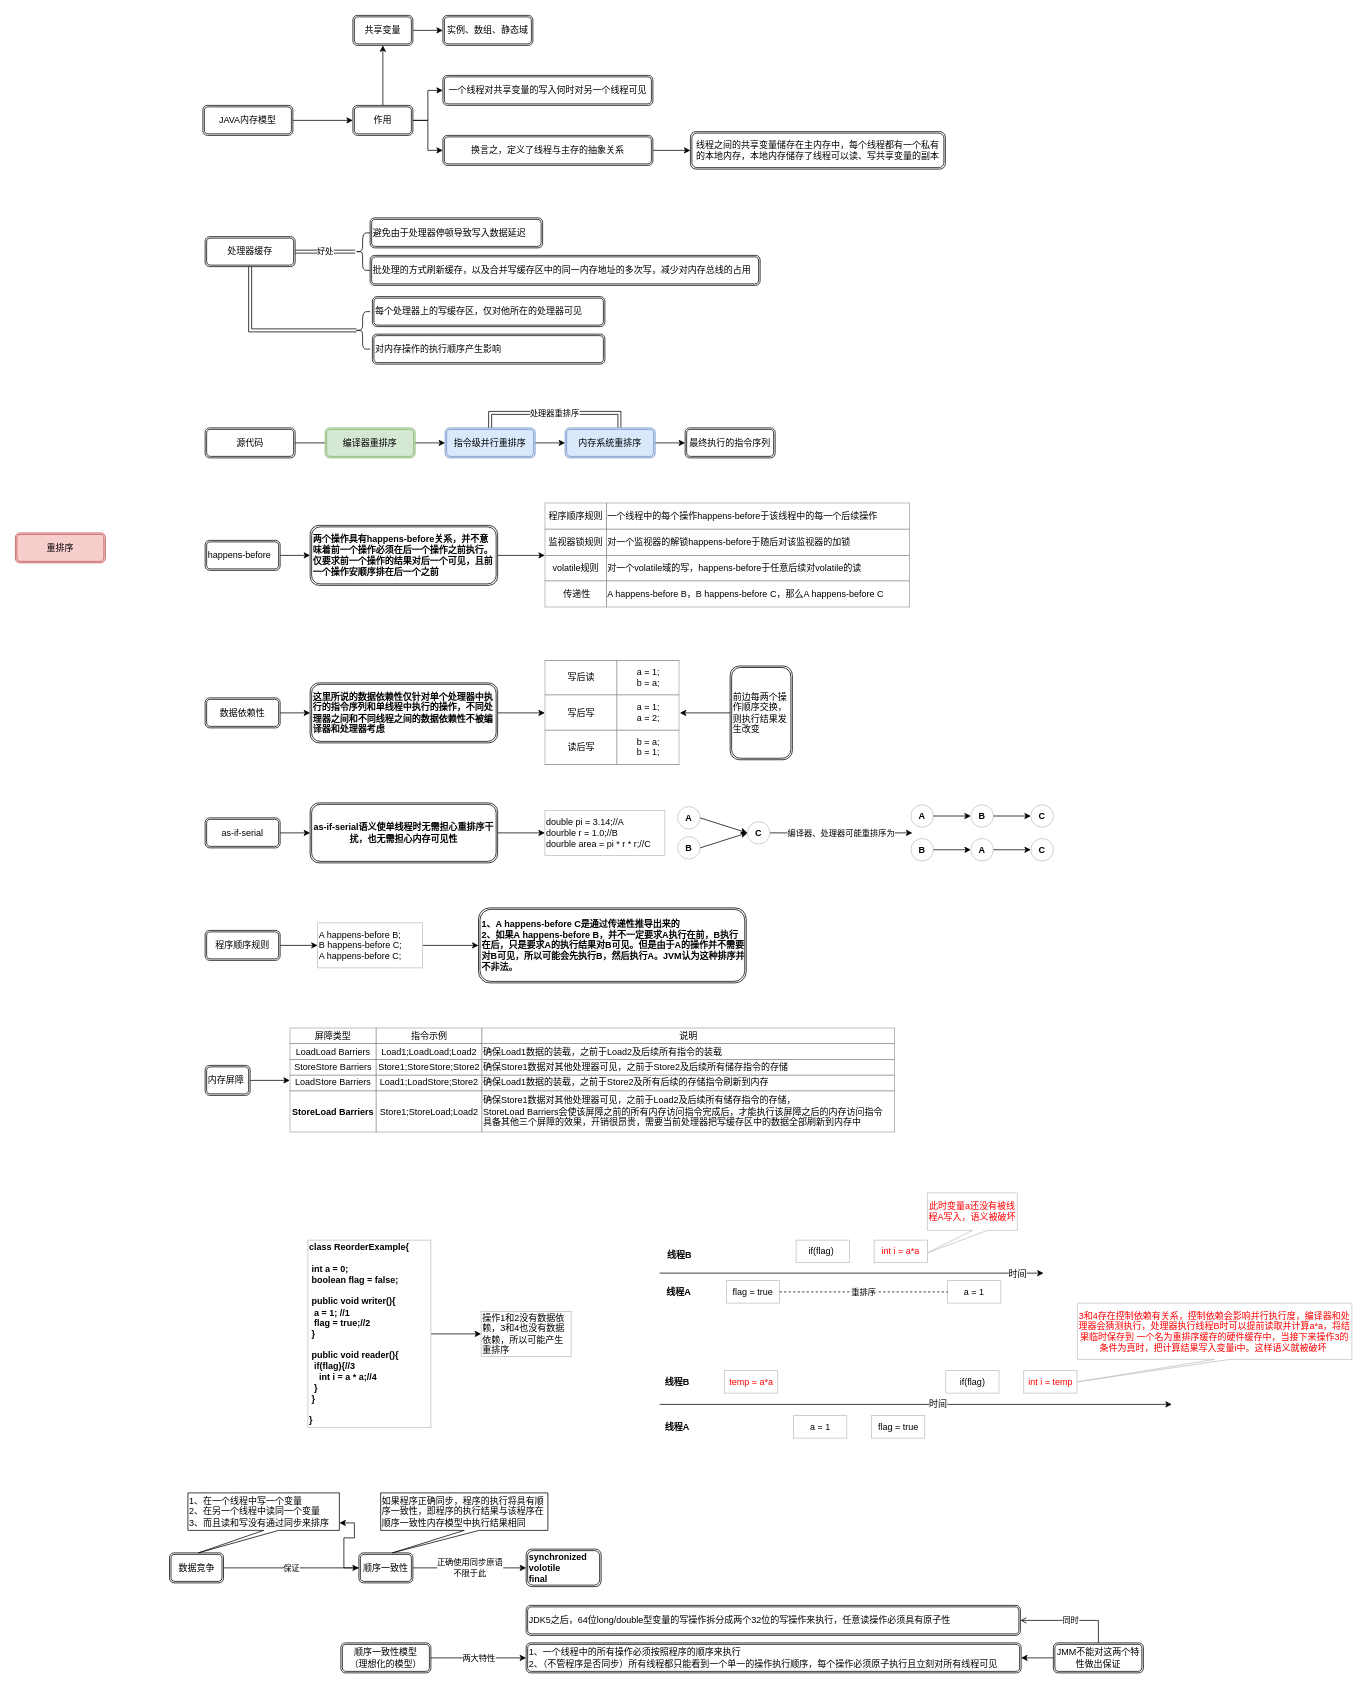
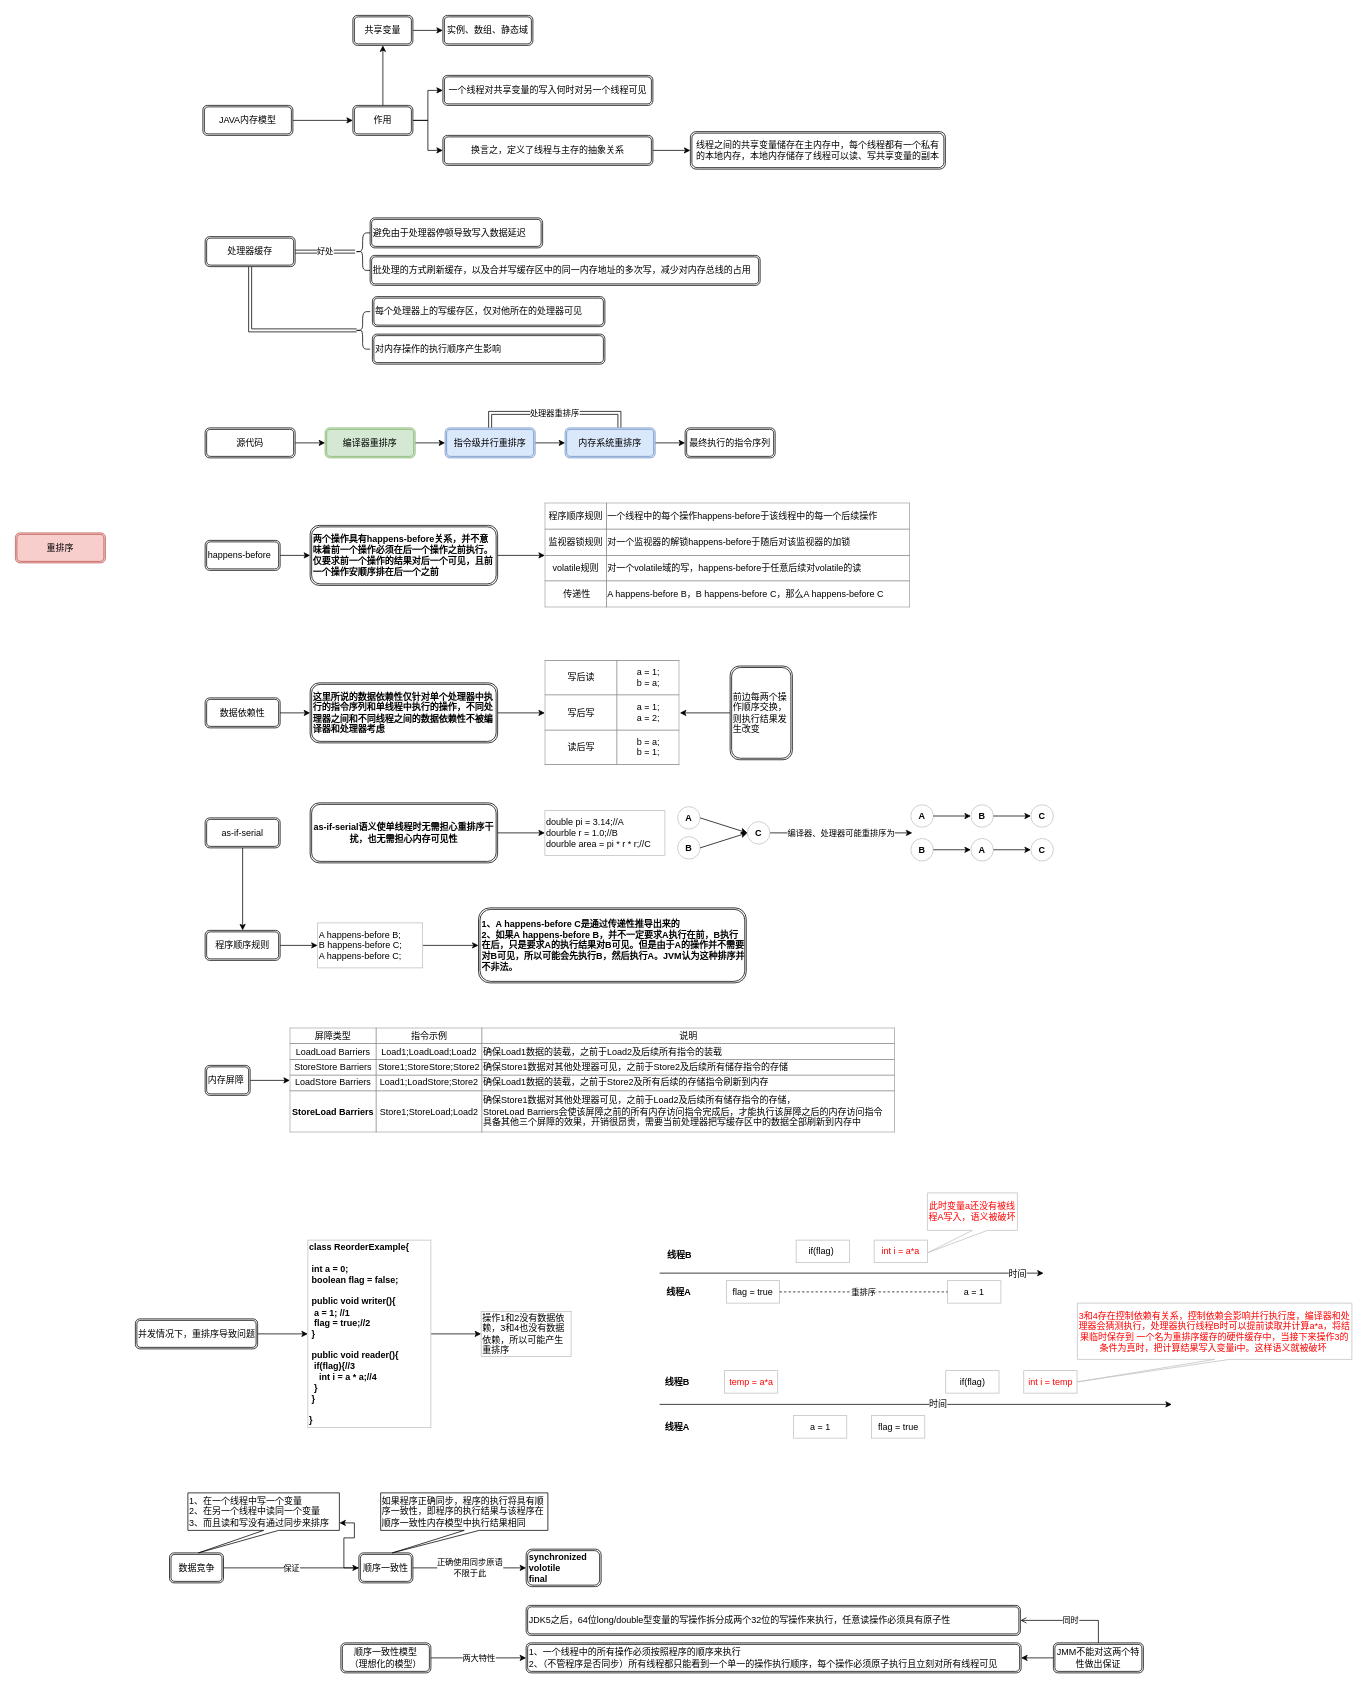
(320, 443) -> (318, 443)
(303, 833) -> (243, 886)
none -> (197, 1334)
none -> (301, 1334)
